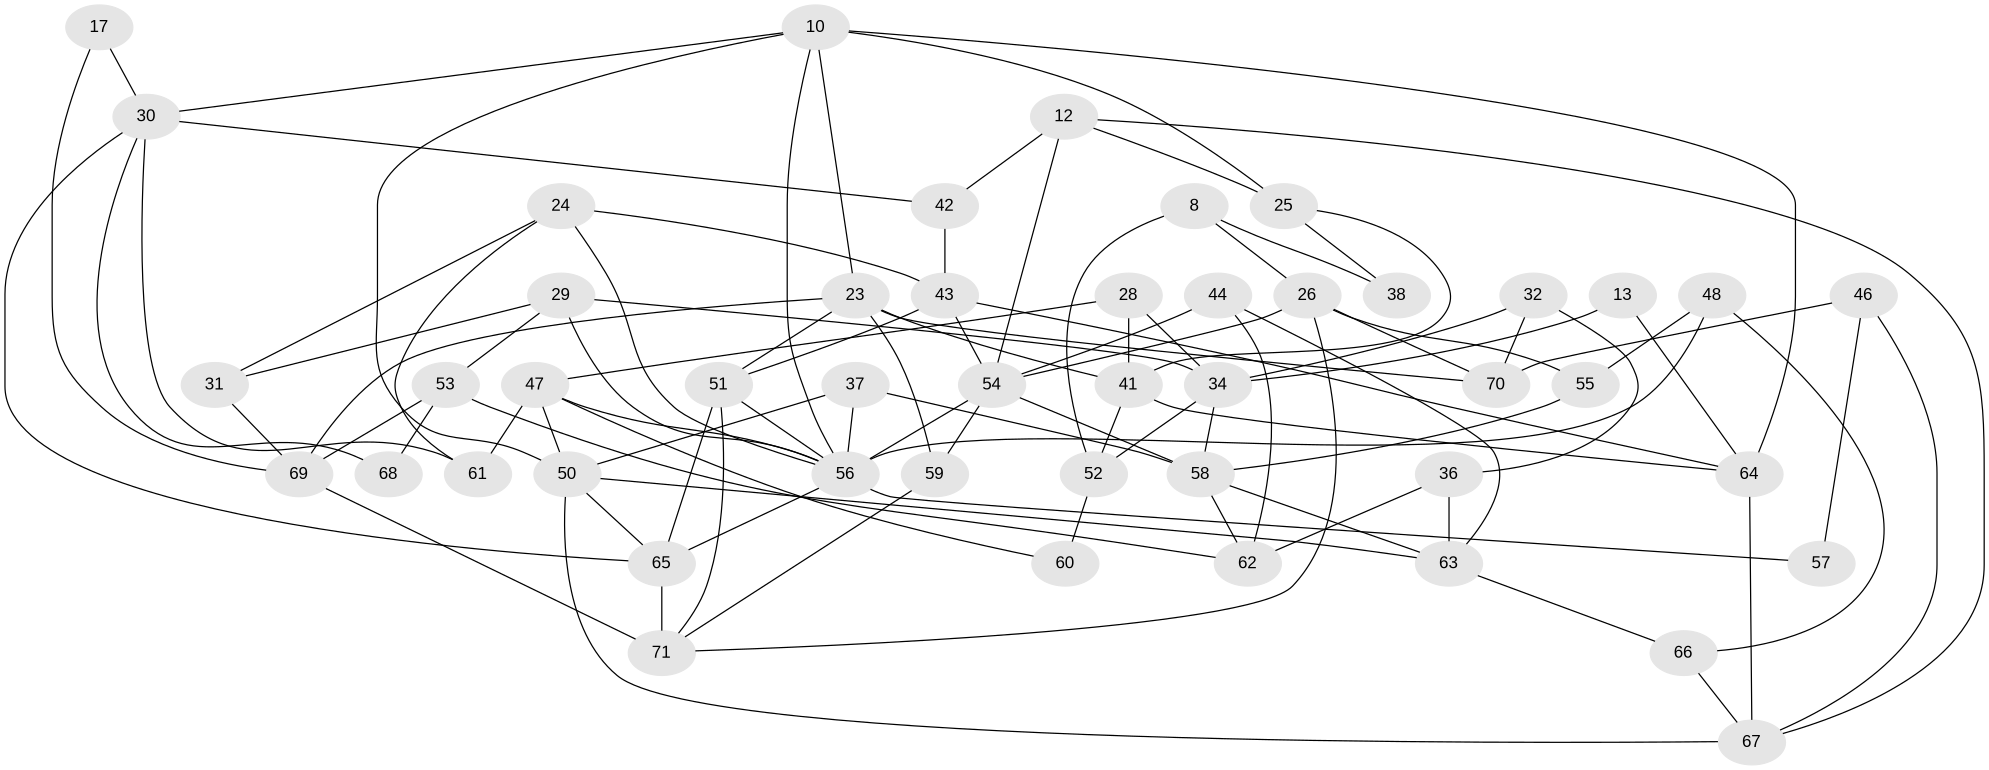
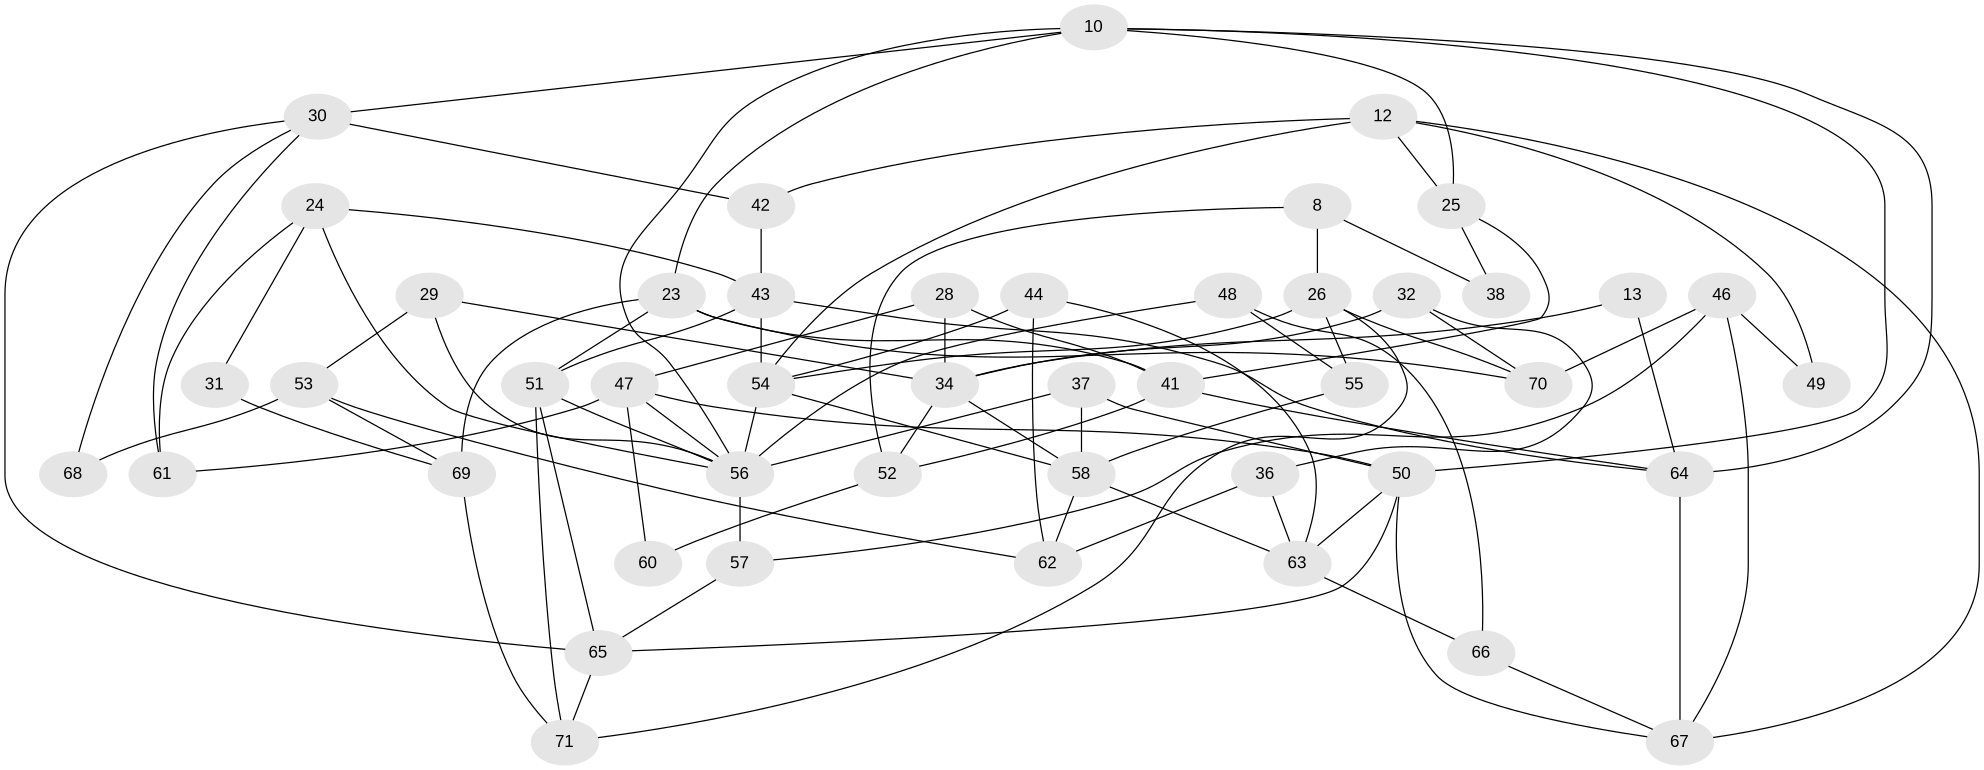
(99, 27) -> none
(388, 340) -> none
none -> (1817, 385)
(935, 474) -> none
(754, 519) -> (669, 608)
